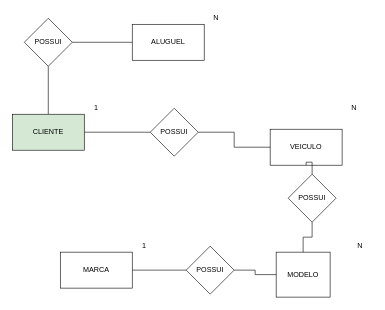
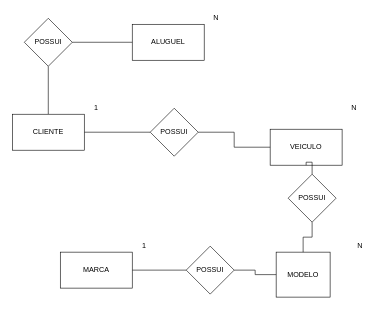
(48, 132) -> (48, 132)
